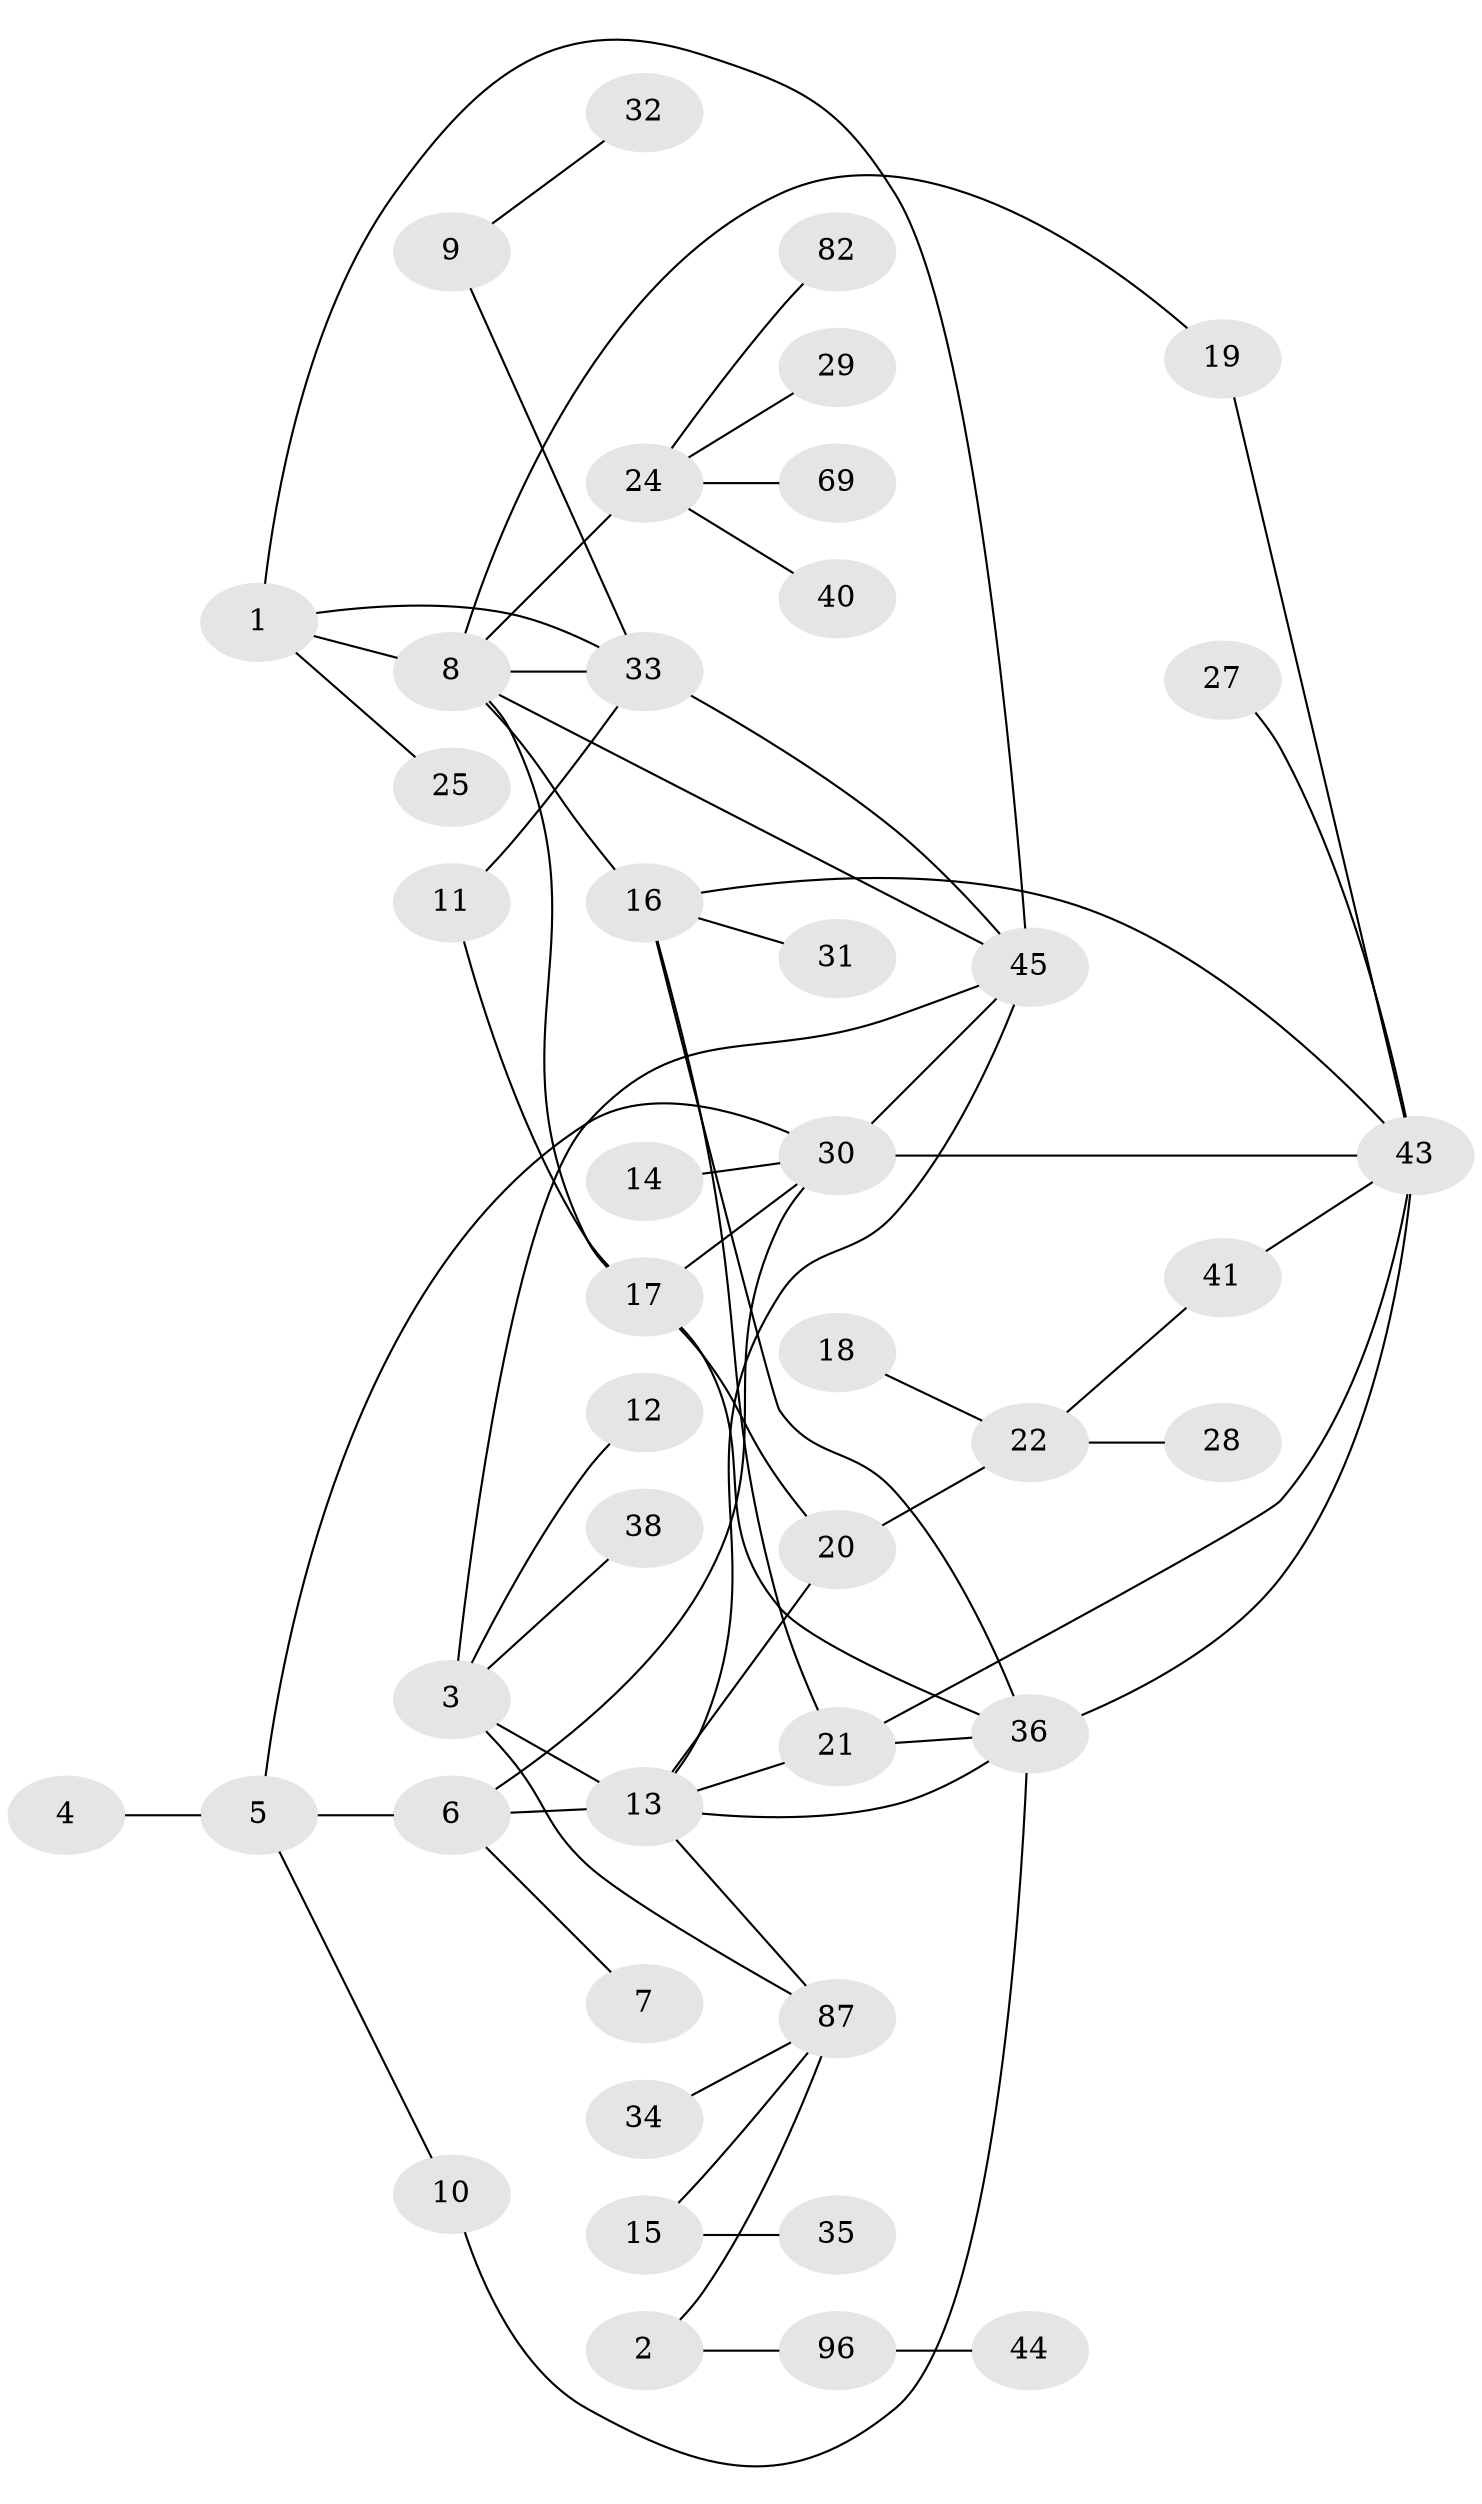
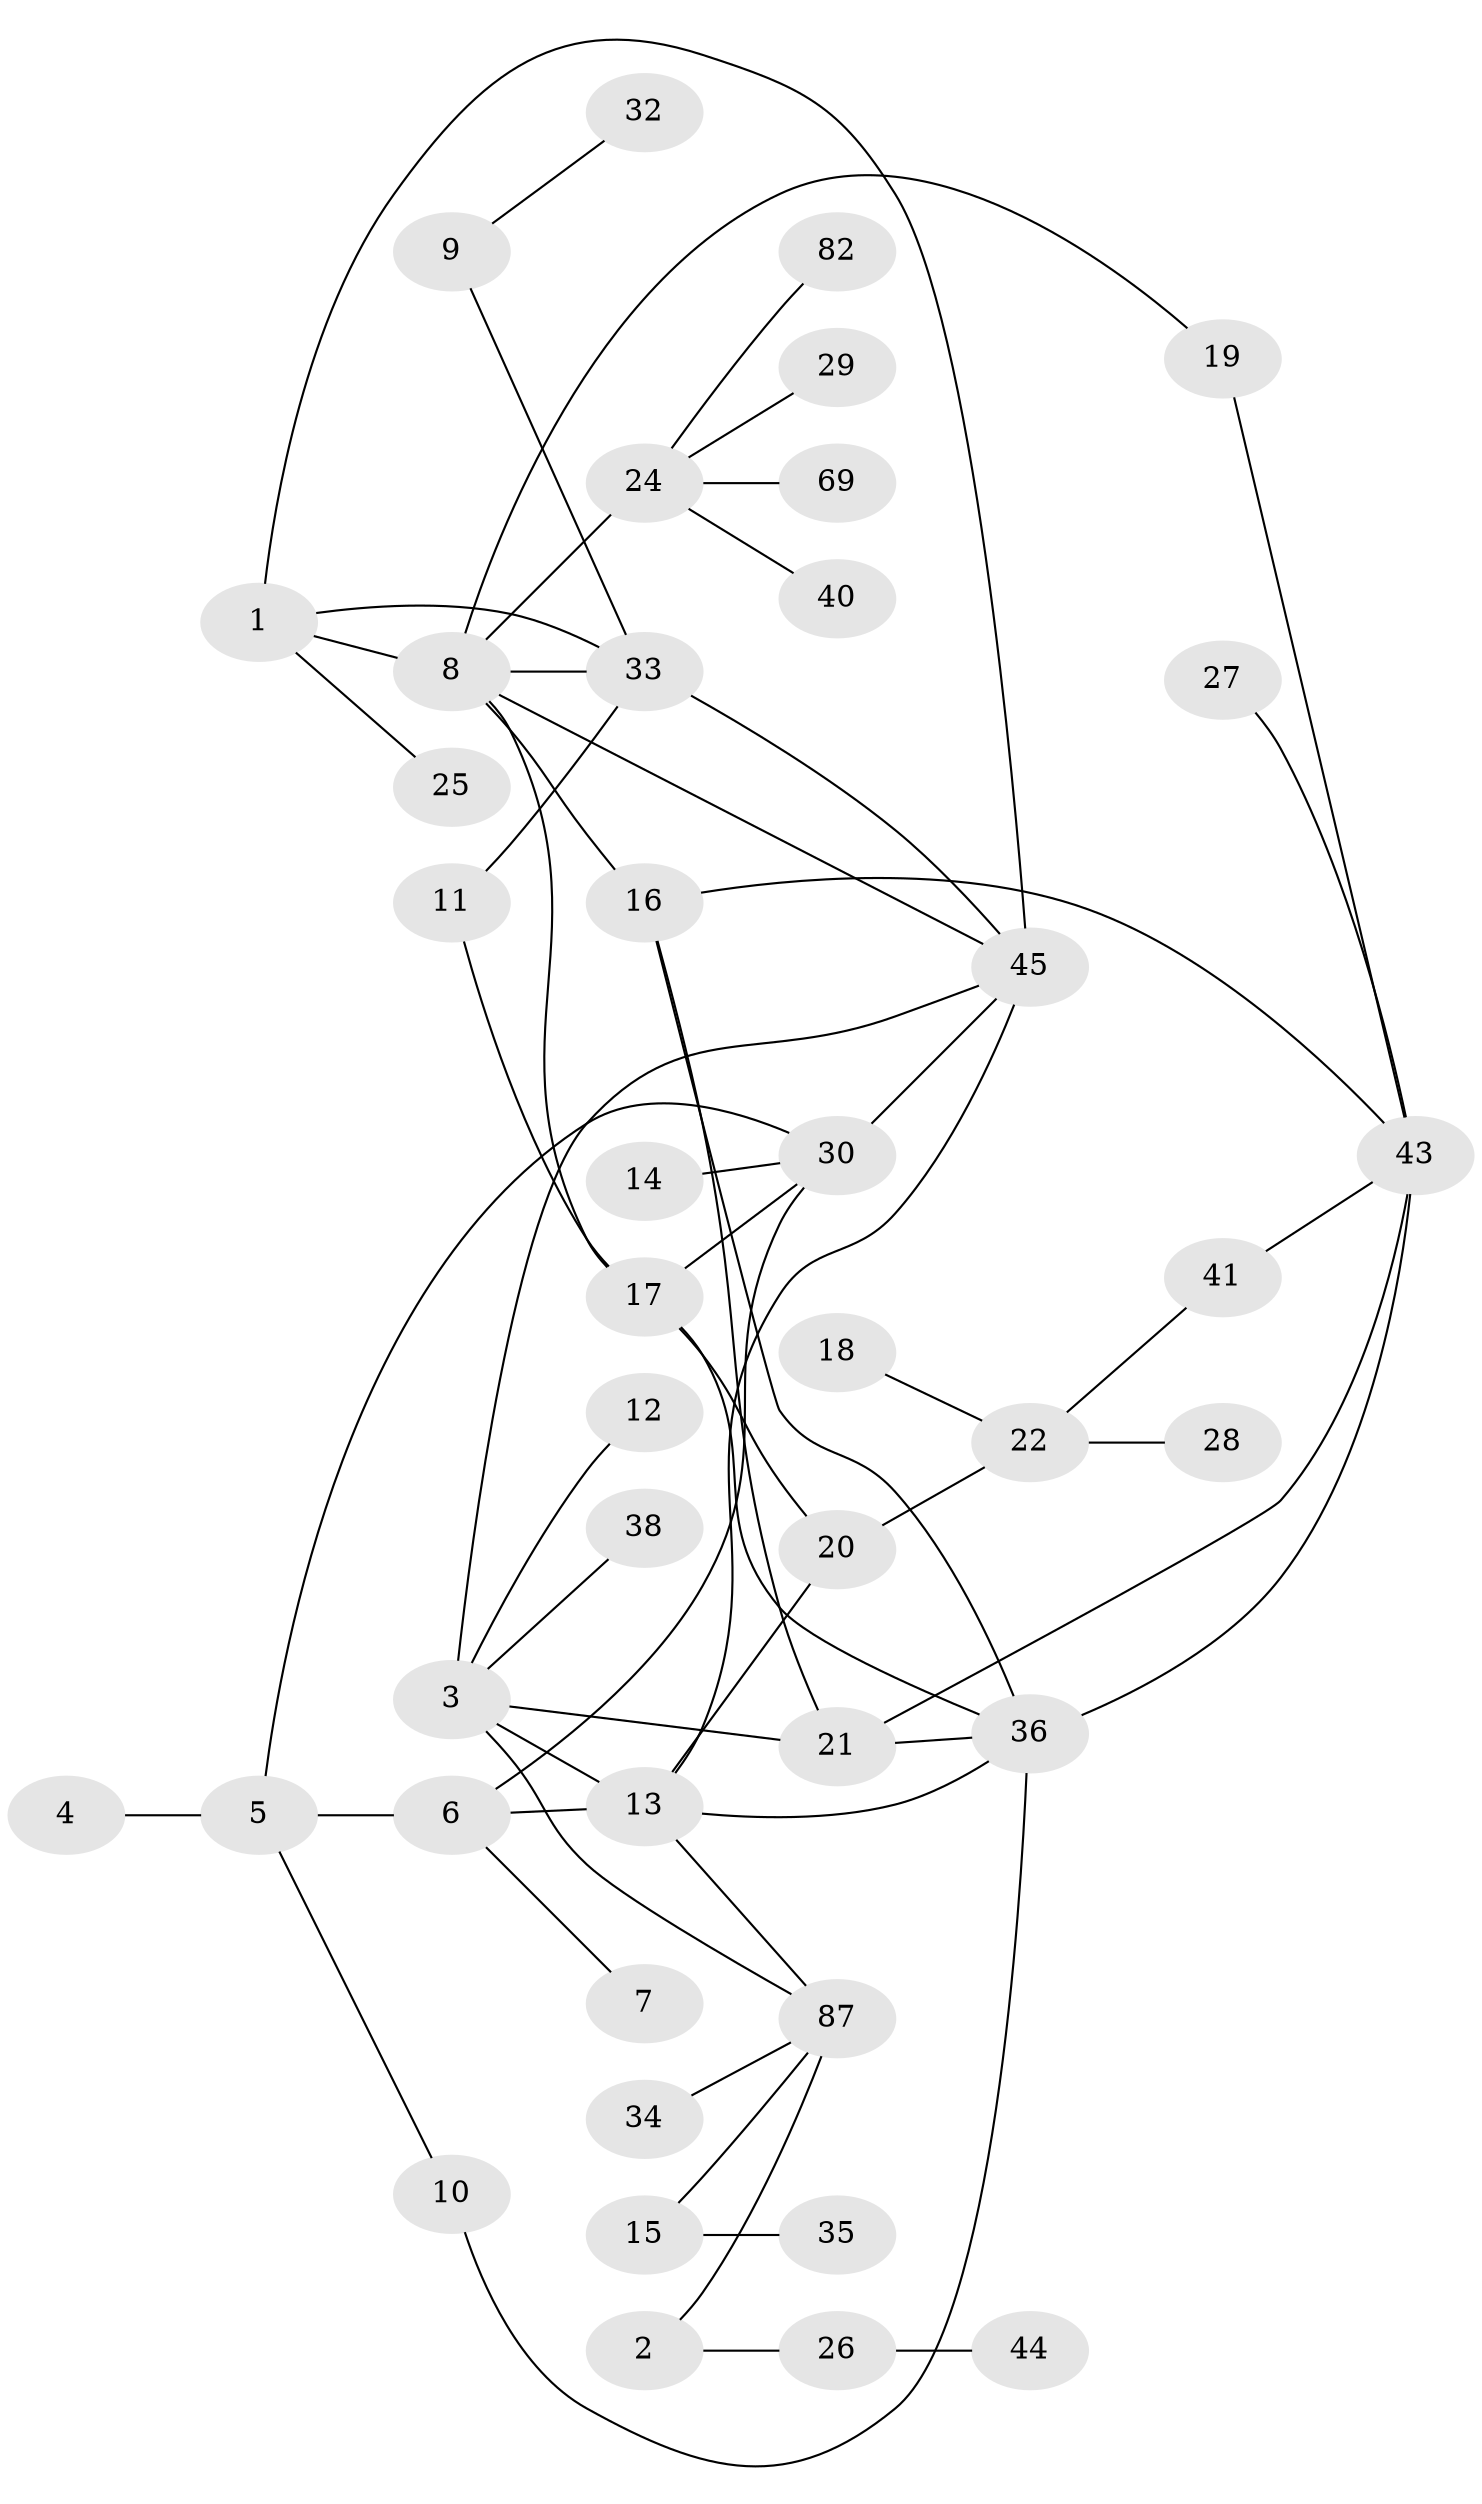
(837, 959) -> none
(1126, 1156) -> none
(741, 1777) -> (645, 1723)
(837, 2351) -> (837, 2351)
